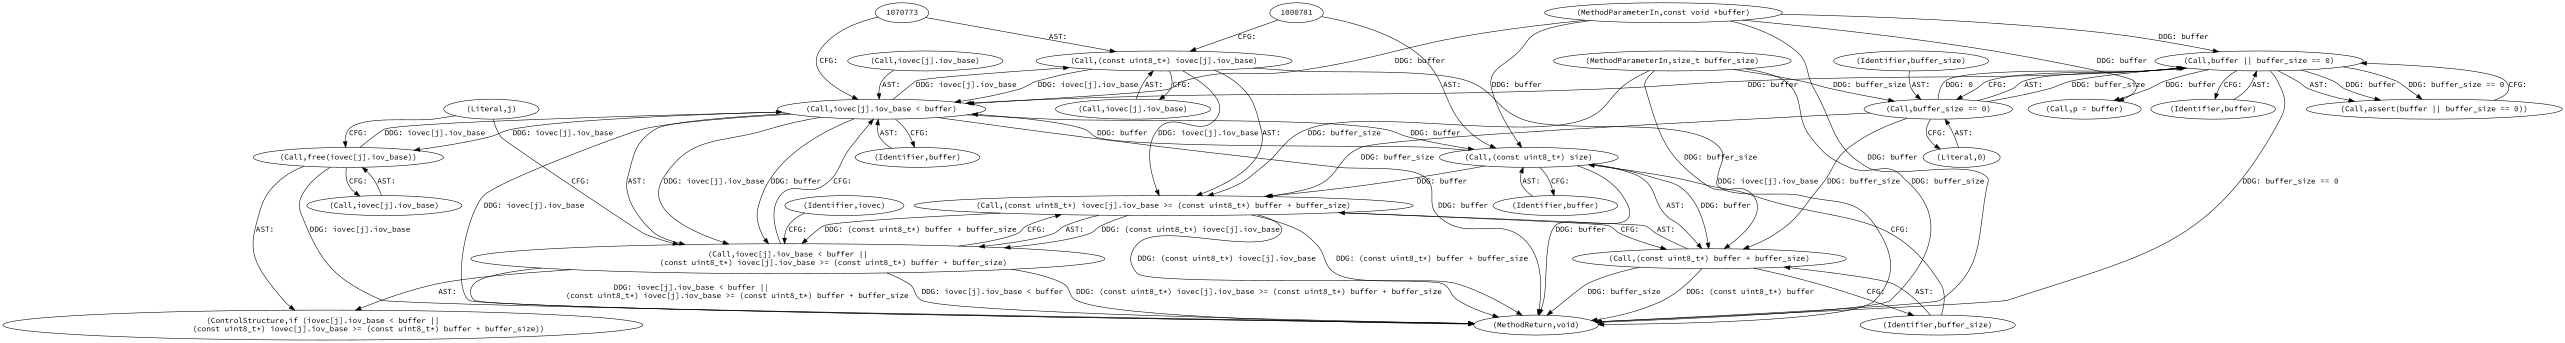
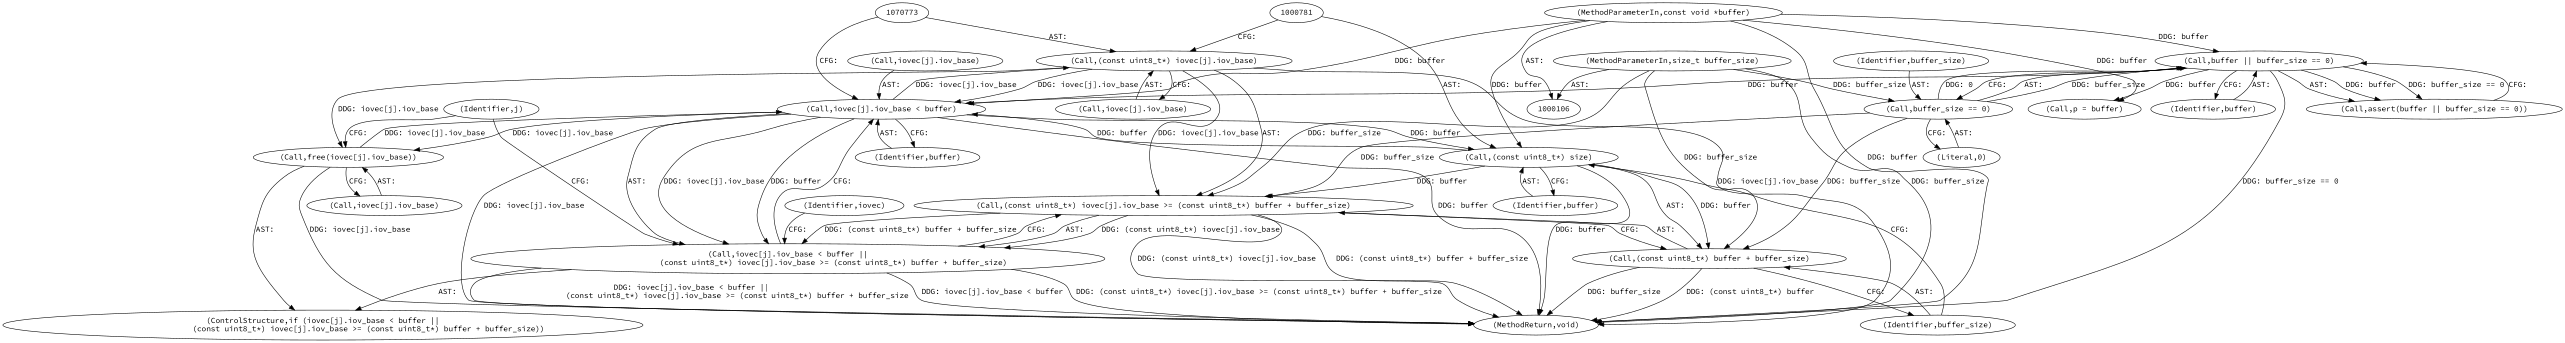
none -> (679, 76)
(491, 109) -> (491, 109)
none -> (1554, 109)
